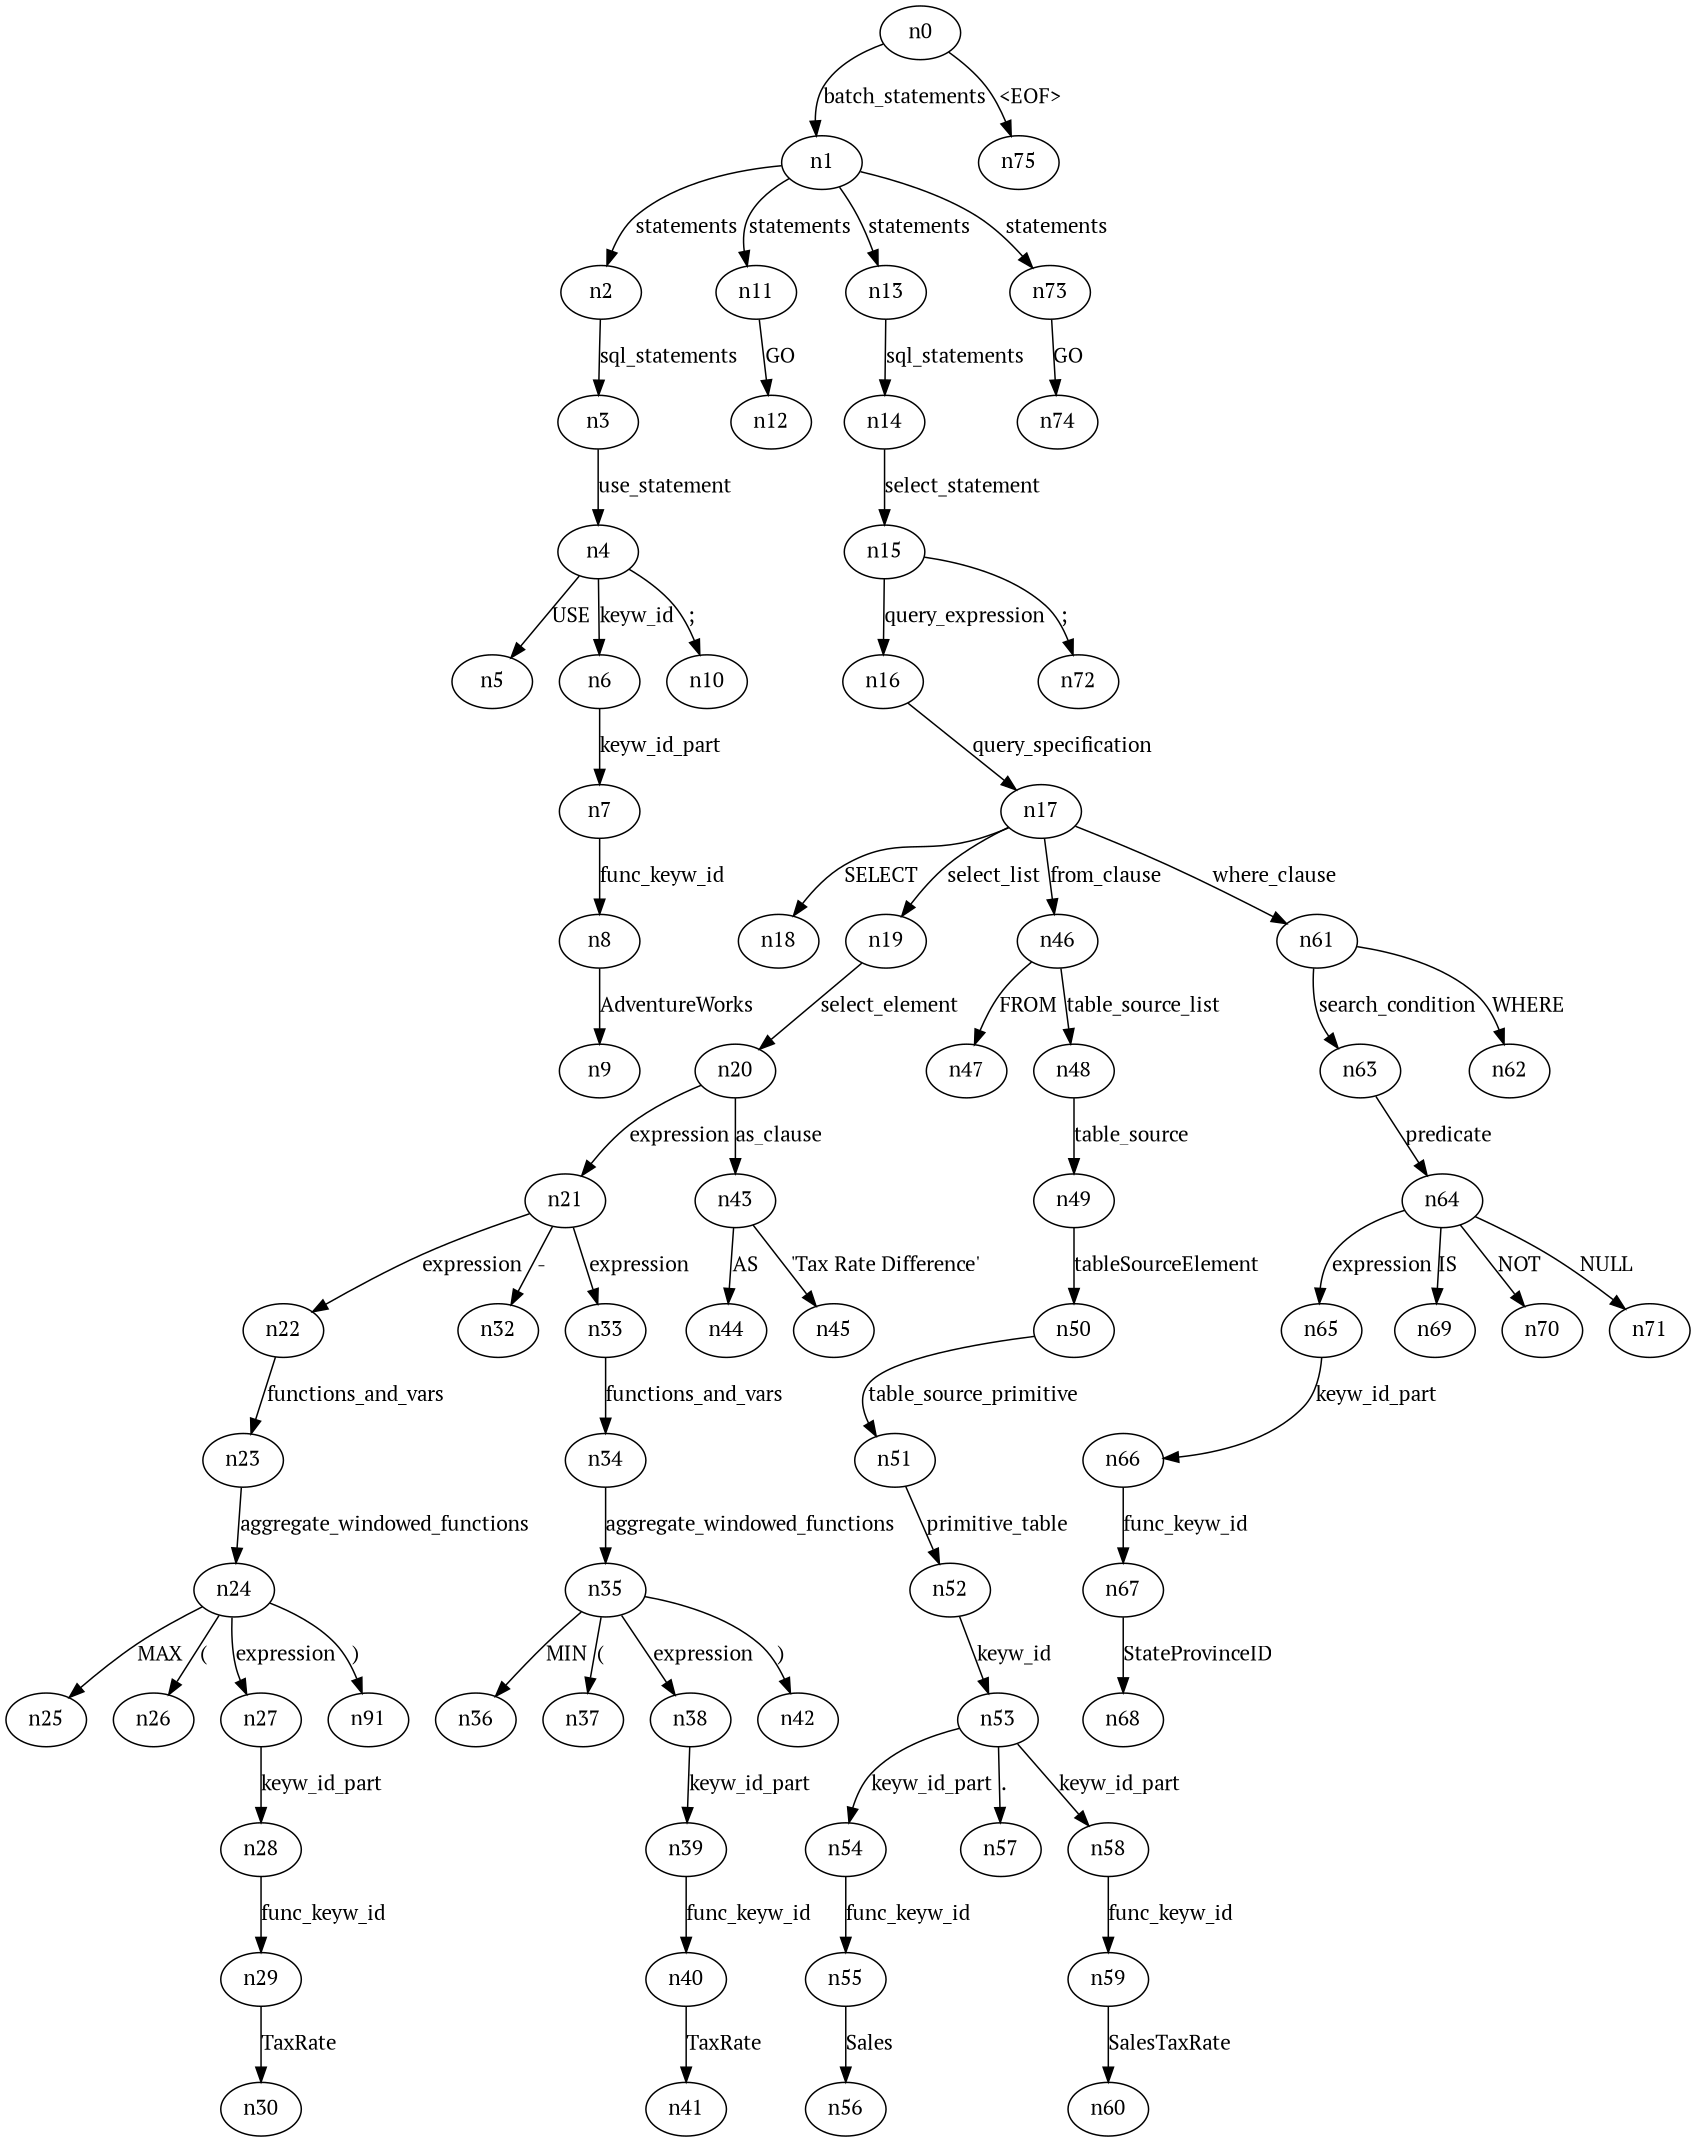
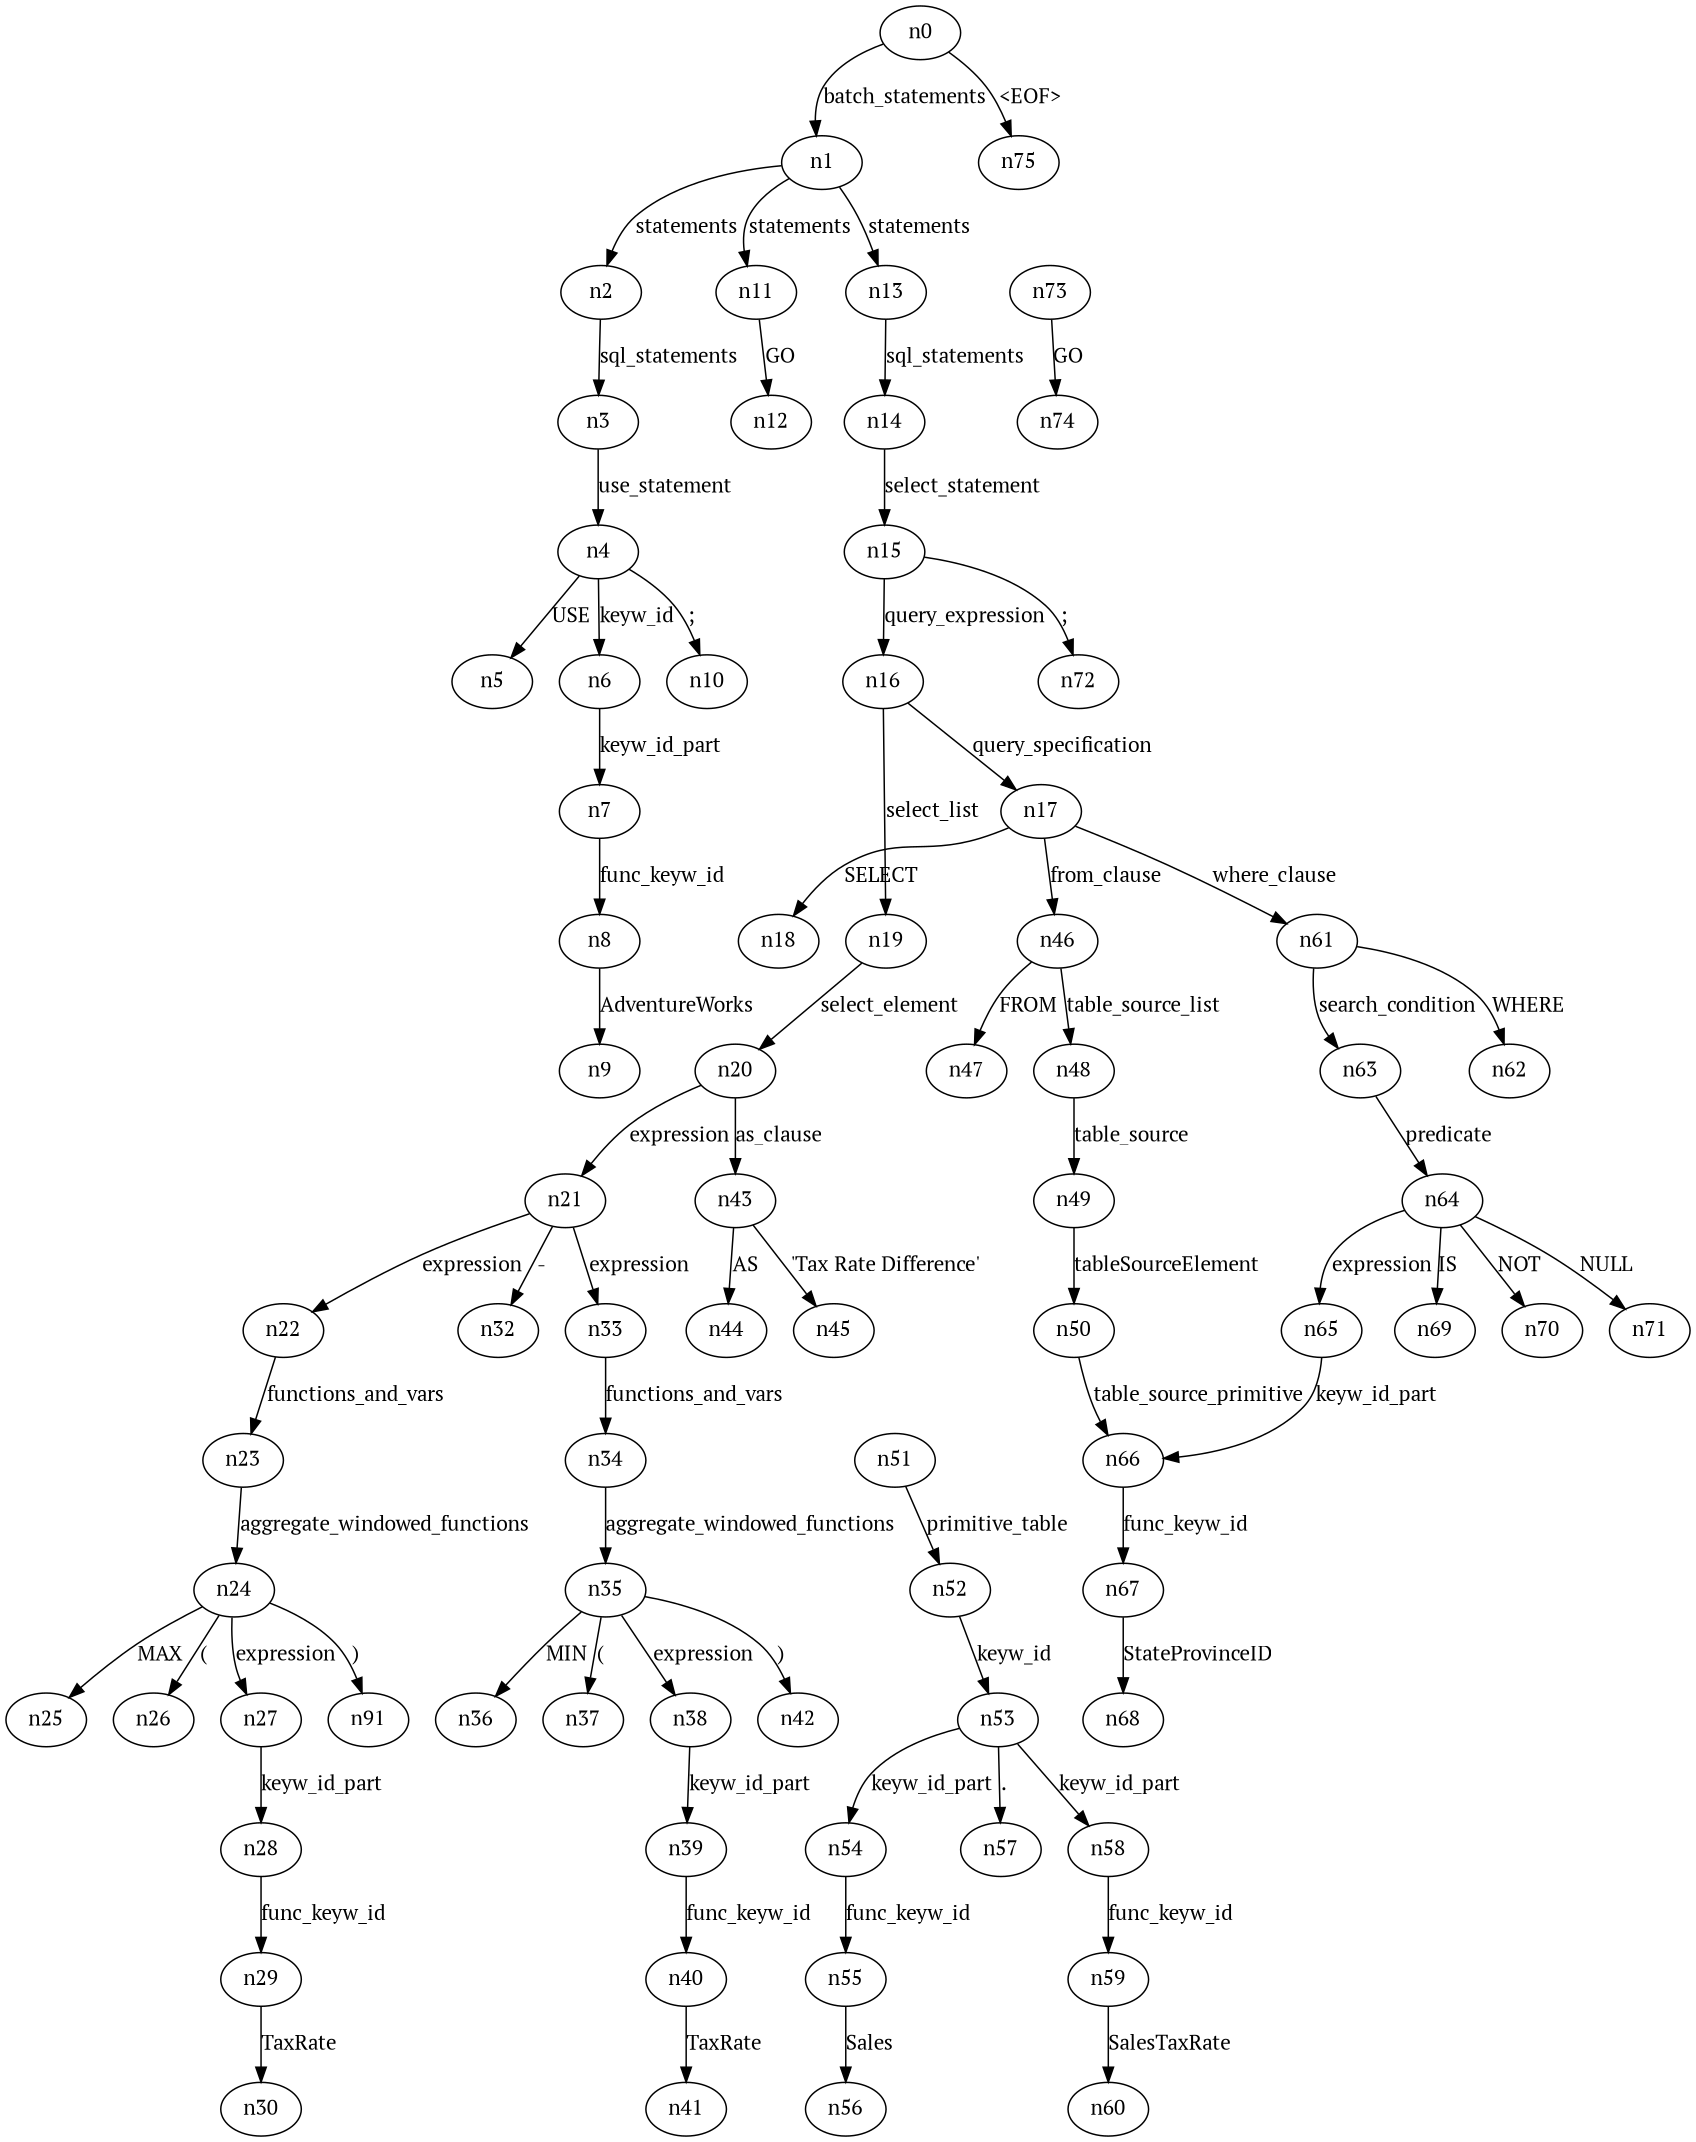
(949, 201) -> none
(955, 859) -> (884, 804)
(928, 1356) -> (1088, 1390)
